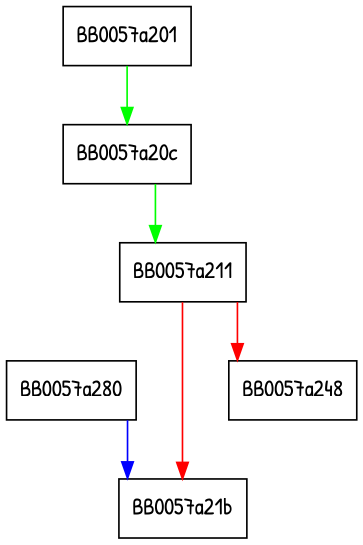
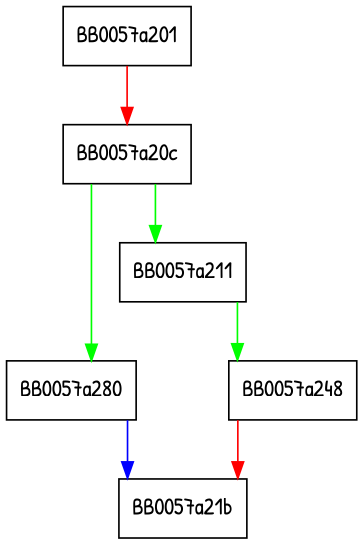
(127, 87) -> (127, 87)
none -> (91, 264)
(237, 323) -> (237, 323)
(182, 382) -> (238, 441)
